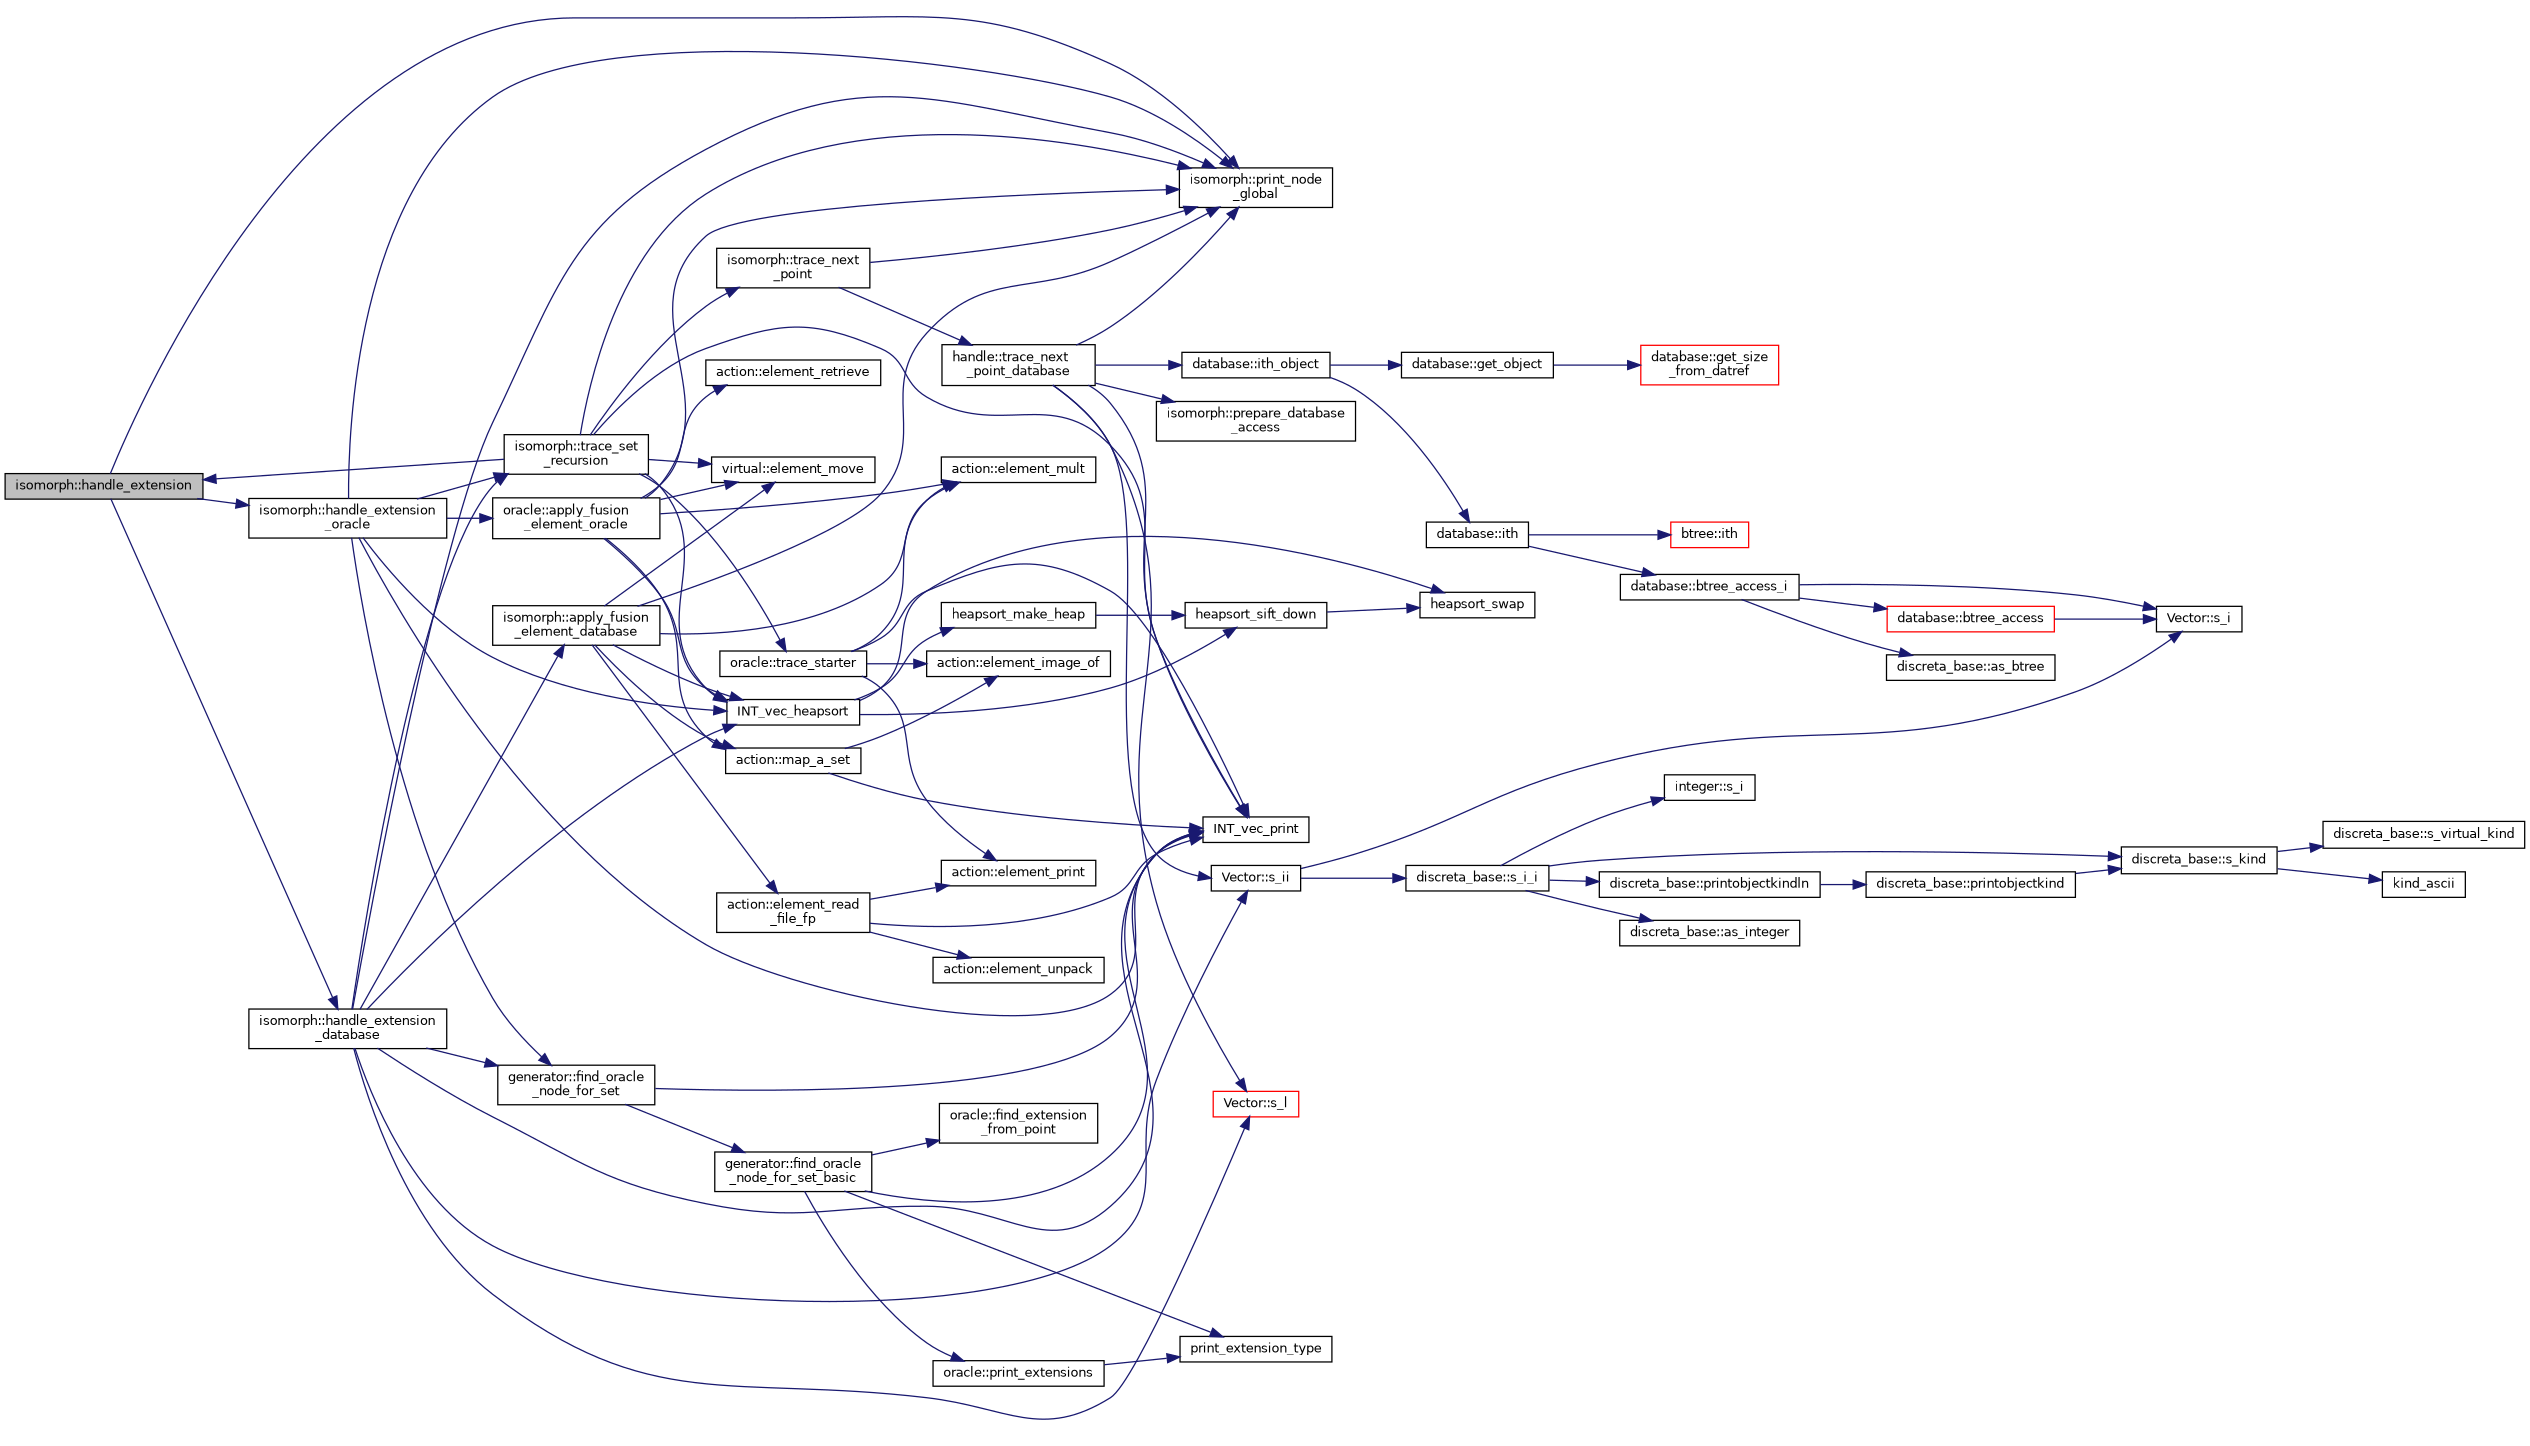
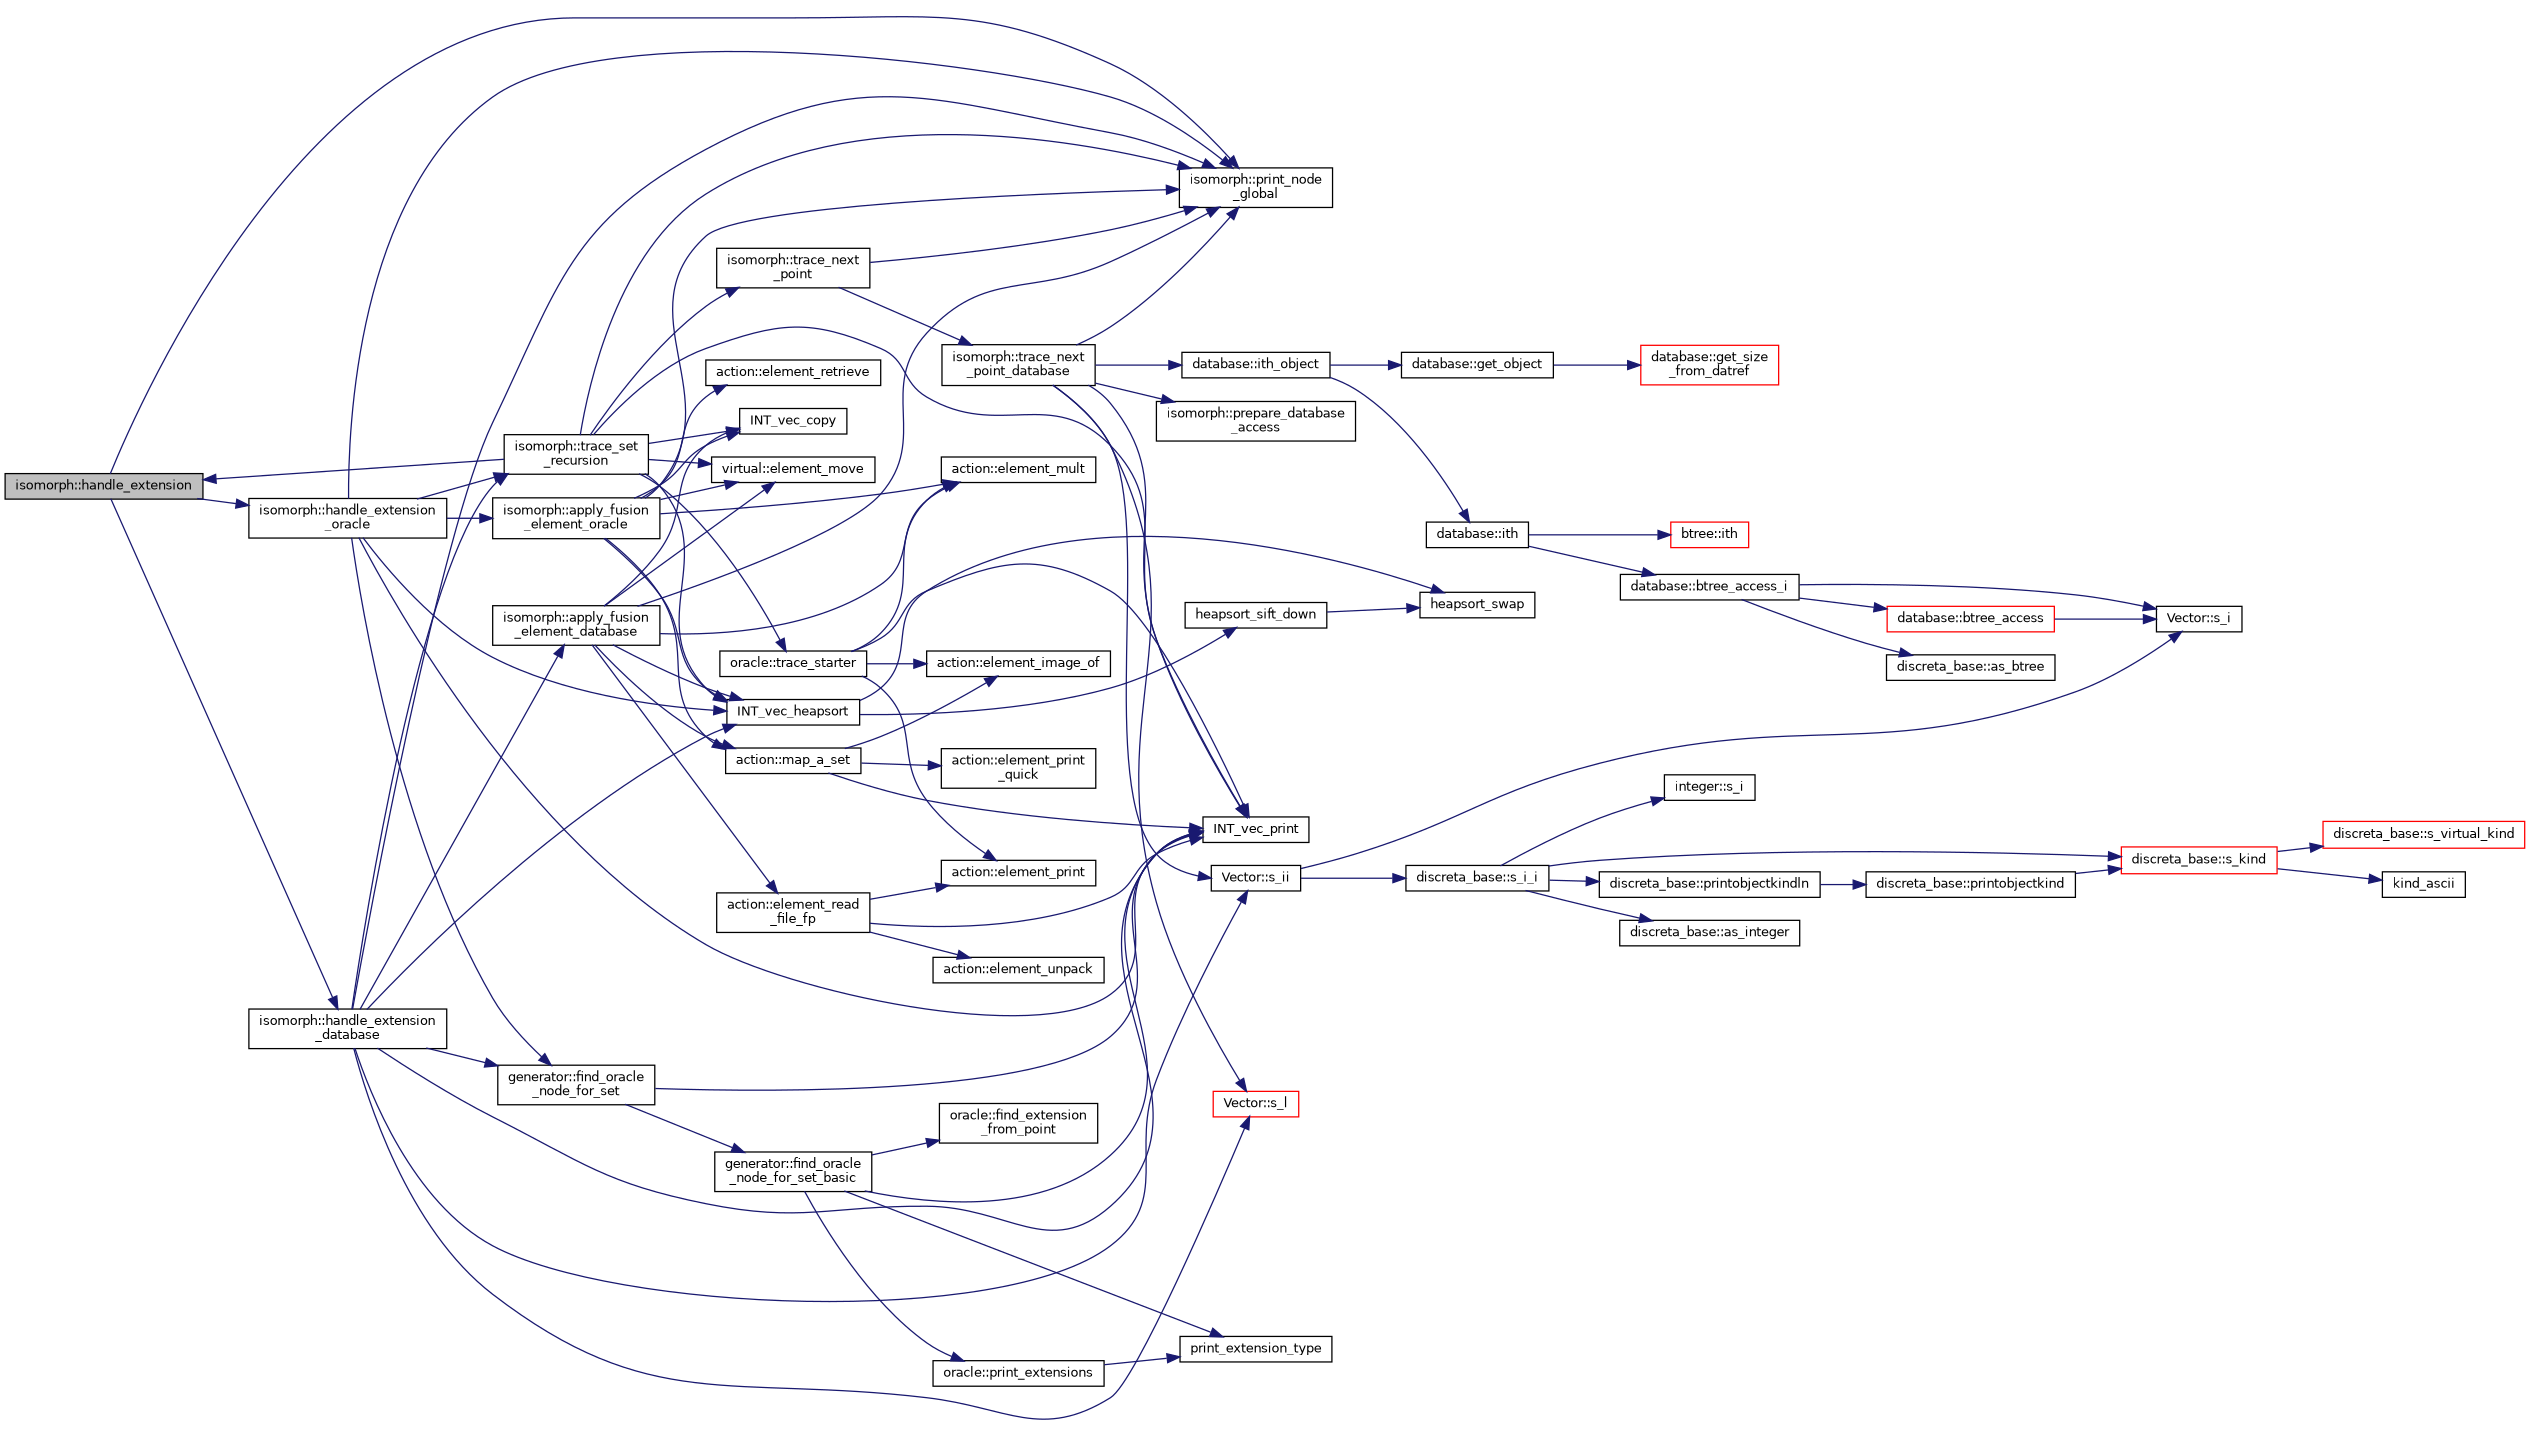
(1019, 365) -> (1019, 365)
none -> (793, 421)
(576, 518) -> (576, 518)
(1019, 615) -> none
none -> (1019, 768)
(2424, 835) -> (2424, 835)
(2199, 860) -> (2199, 860)
